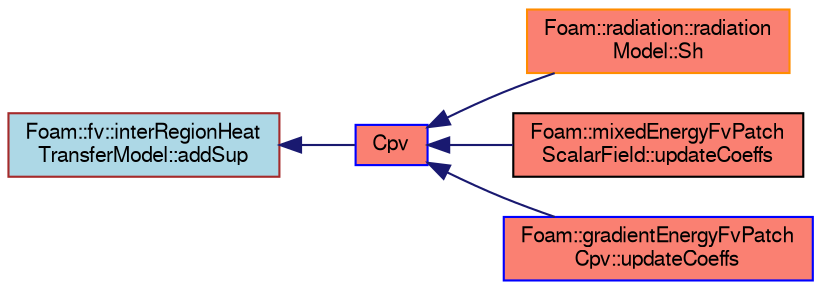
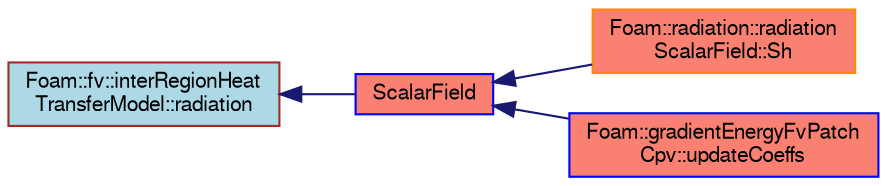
(658, 41) -> (724, 41)
(144, 145) -> (144, 94)
(392, 145) -> (424, 94)
(658, 145) -> none
